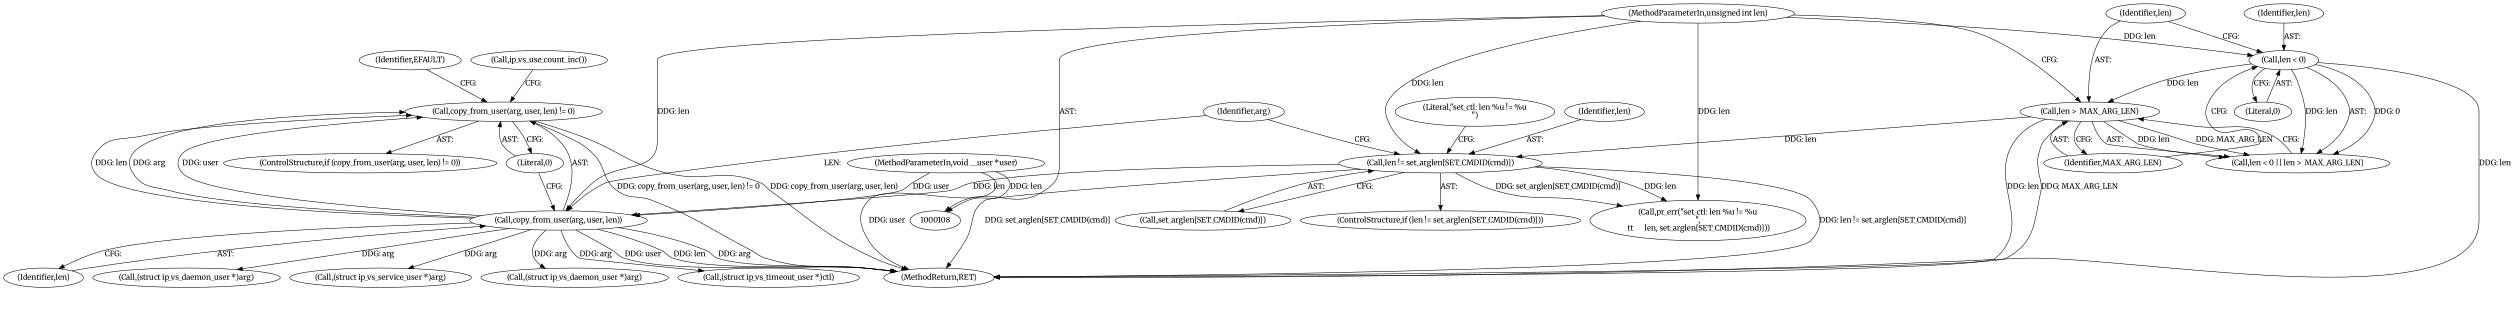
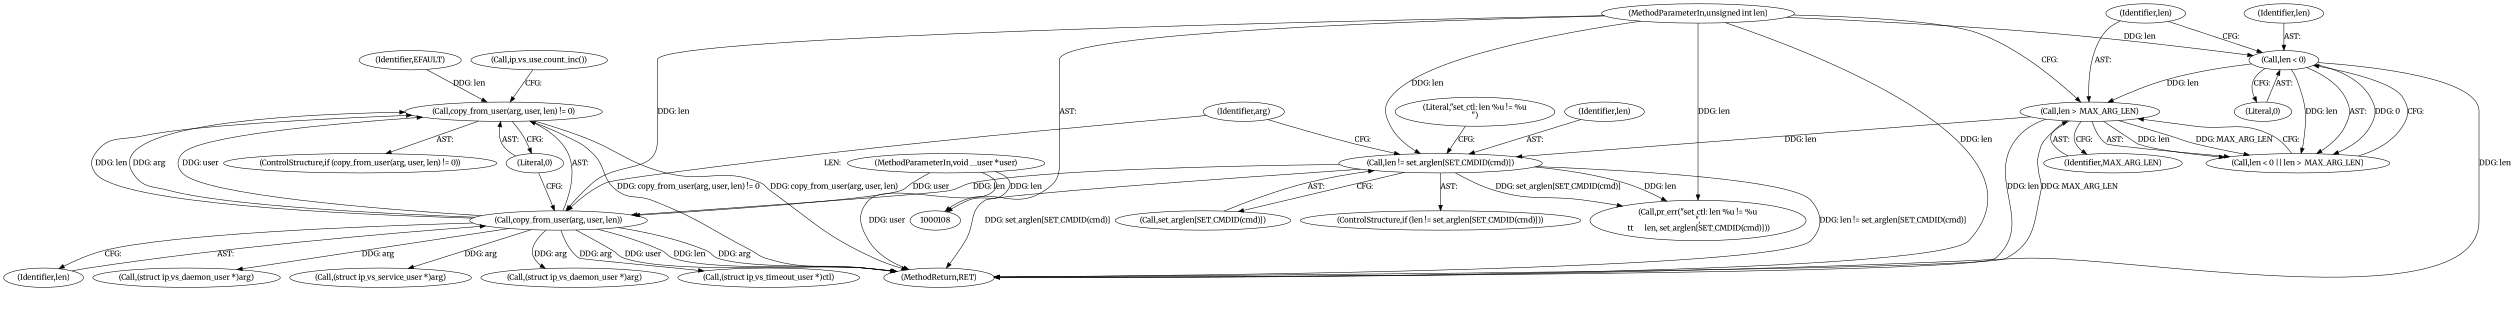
(469, 84) -> (469, 84)
(2257, 134) -> (2401, 95)
none -> (1807, 263)
